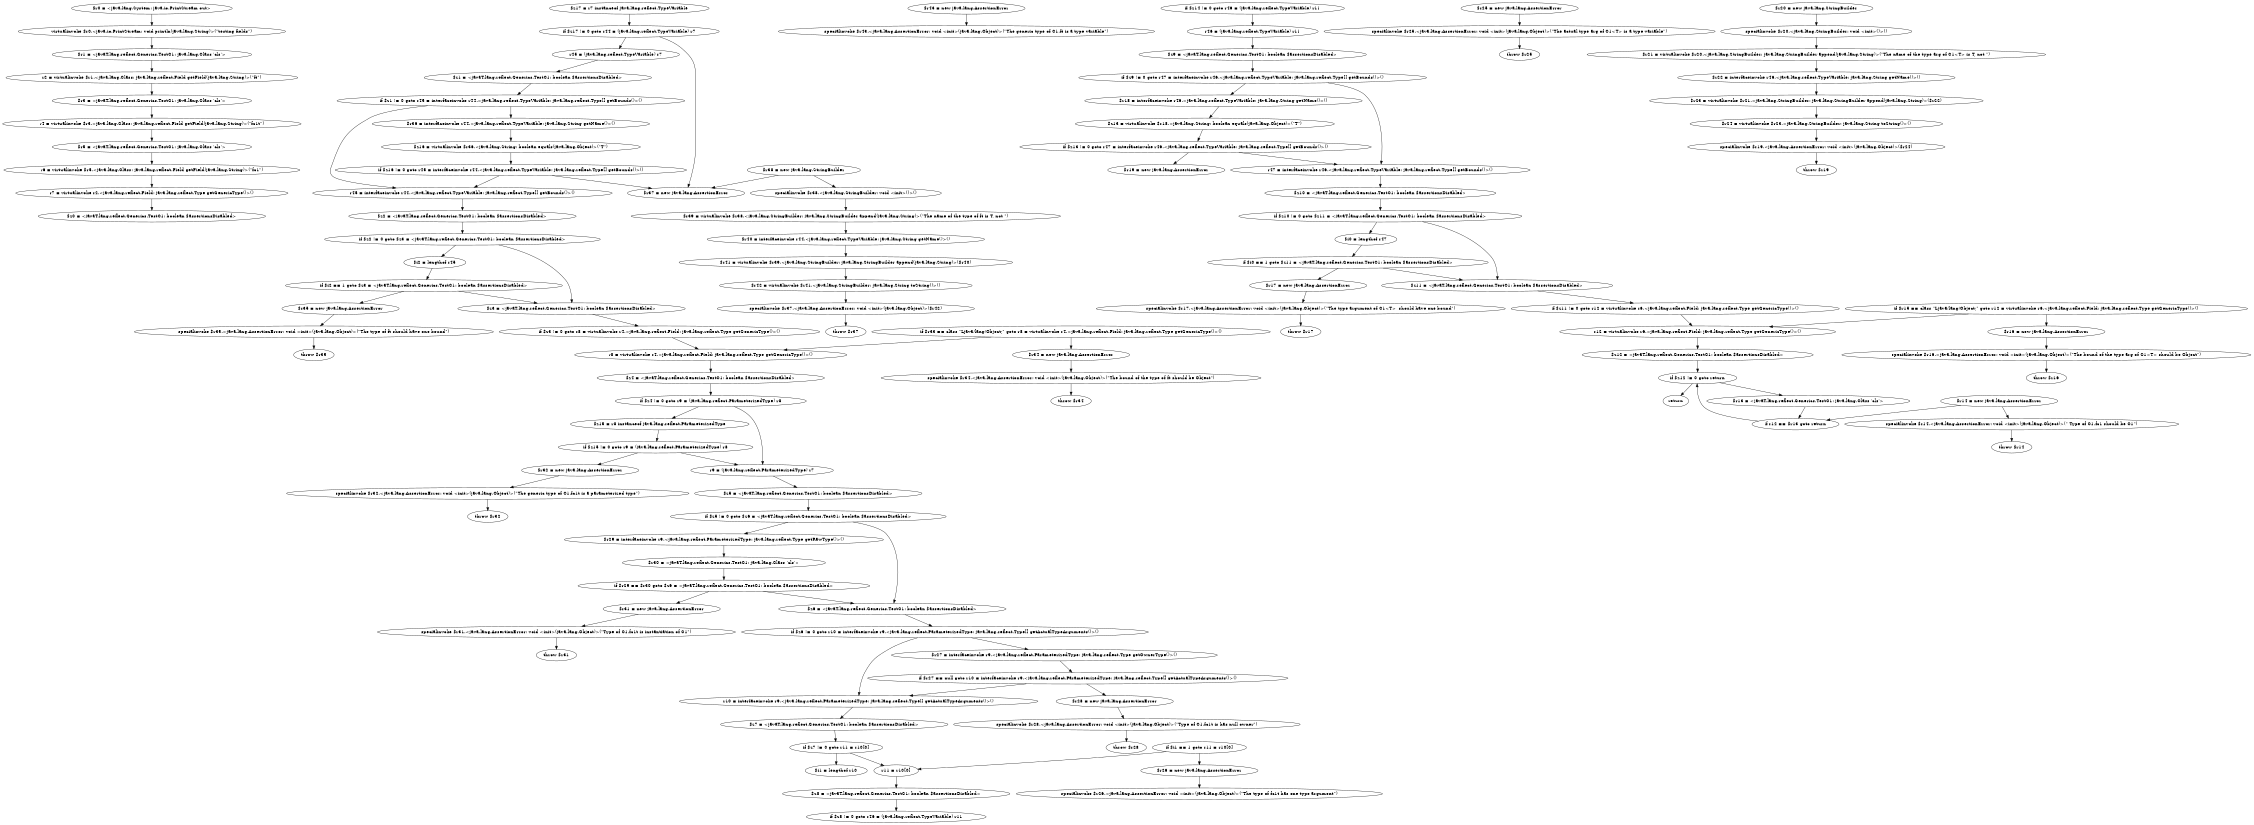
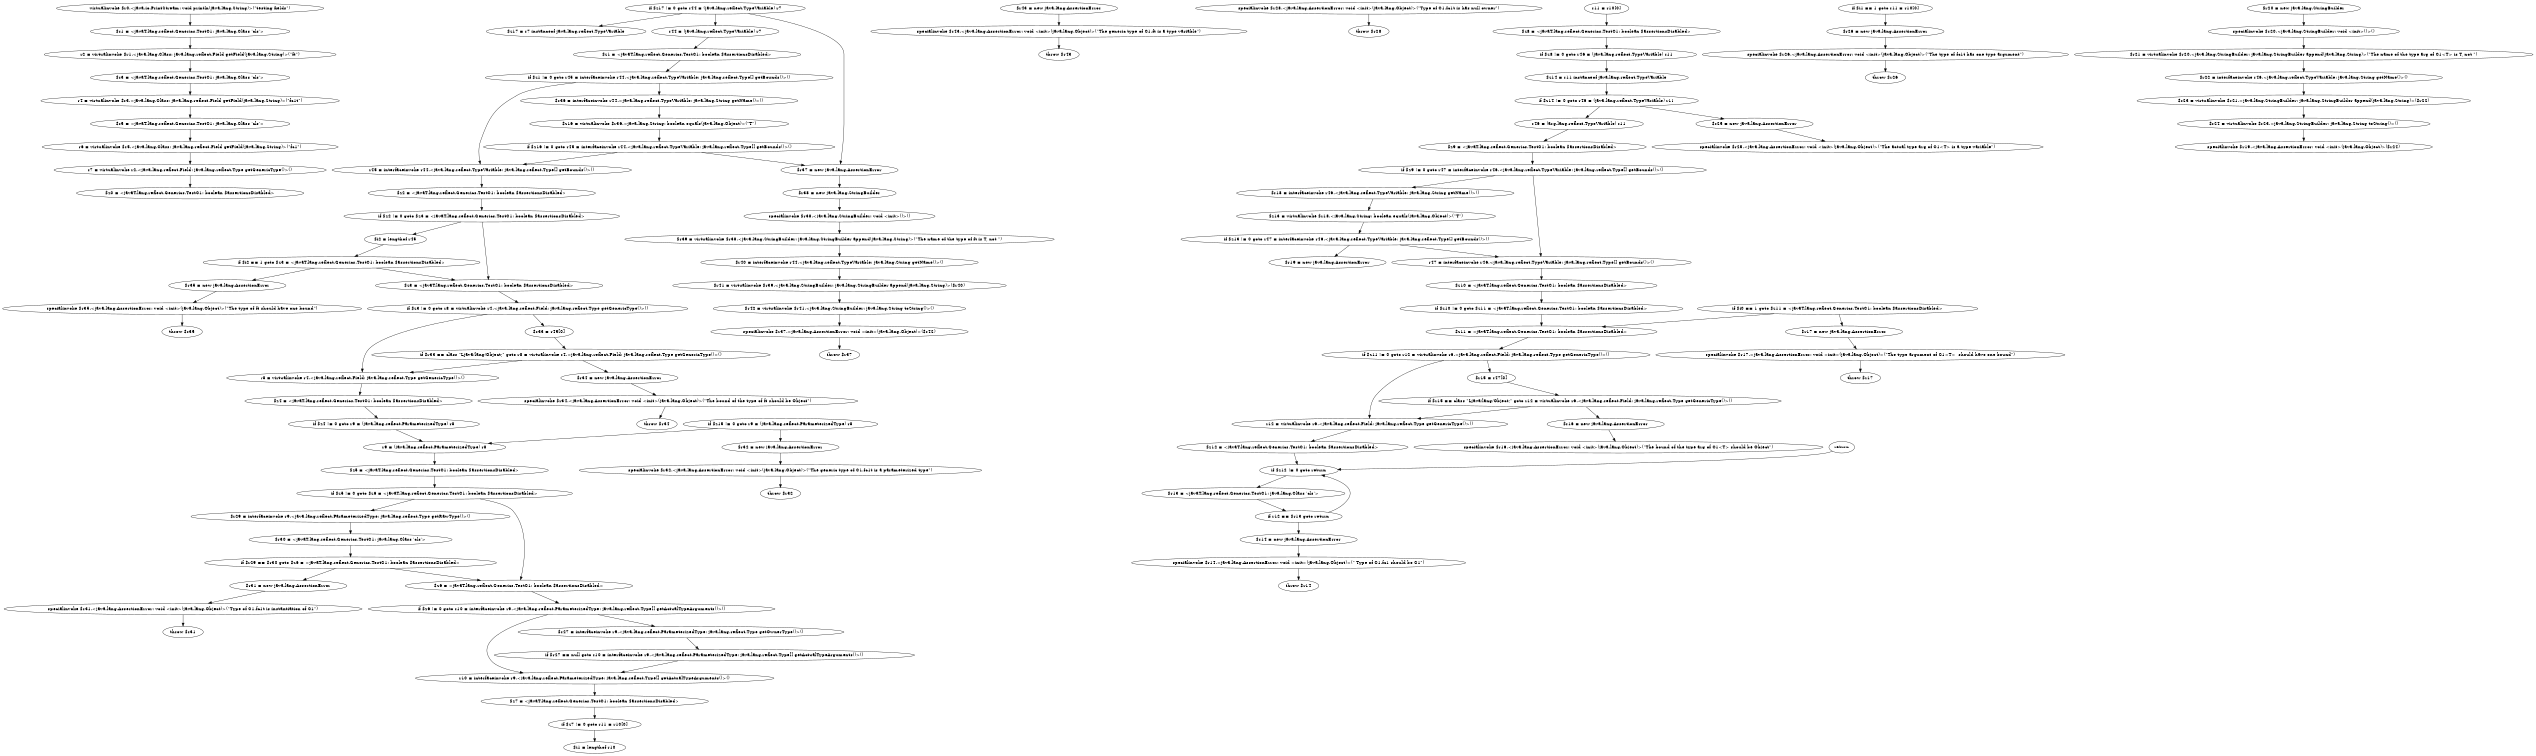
(152, 8) -> none
(629, 18) -> (642, 20)
(1253, 31) -> (1579, 124)
(616, 55) -> (715, 31)
none -> (1059, 55)
(1520, 55) -> none
none -> (1607, 78)
none -> (1885, 78)
none -> (1680, 112)
(1816, 170) -> none
(747, 181) -> (839, 180)
(1366, 239) -> none
none -> (549, 332)
none -> (1491, 378)
(2046, 378) -> none
(1688, 388) -> (1587, 464)
(1895, 412) -> (1299, 527)
(660, 424) -> none
(762, 470) -> (435, 447)
(1115, 701) -> none
(866, 759) -> none
(1044, 761) -> none
